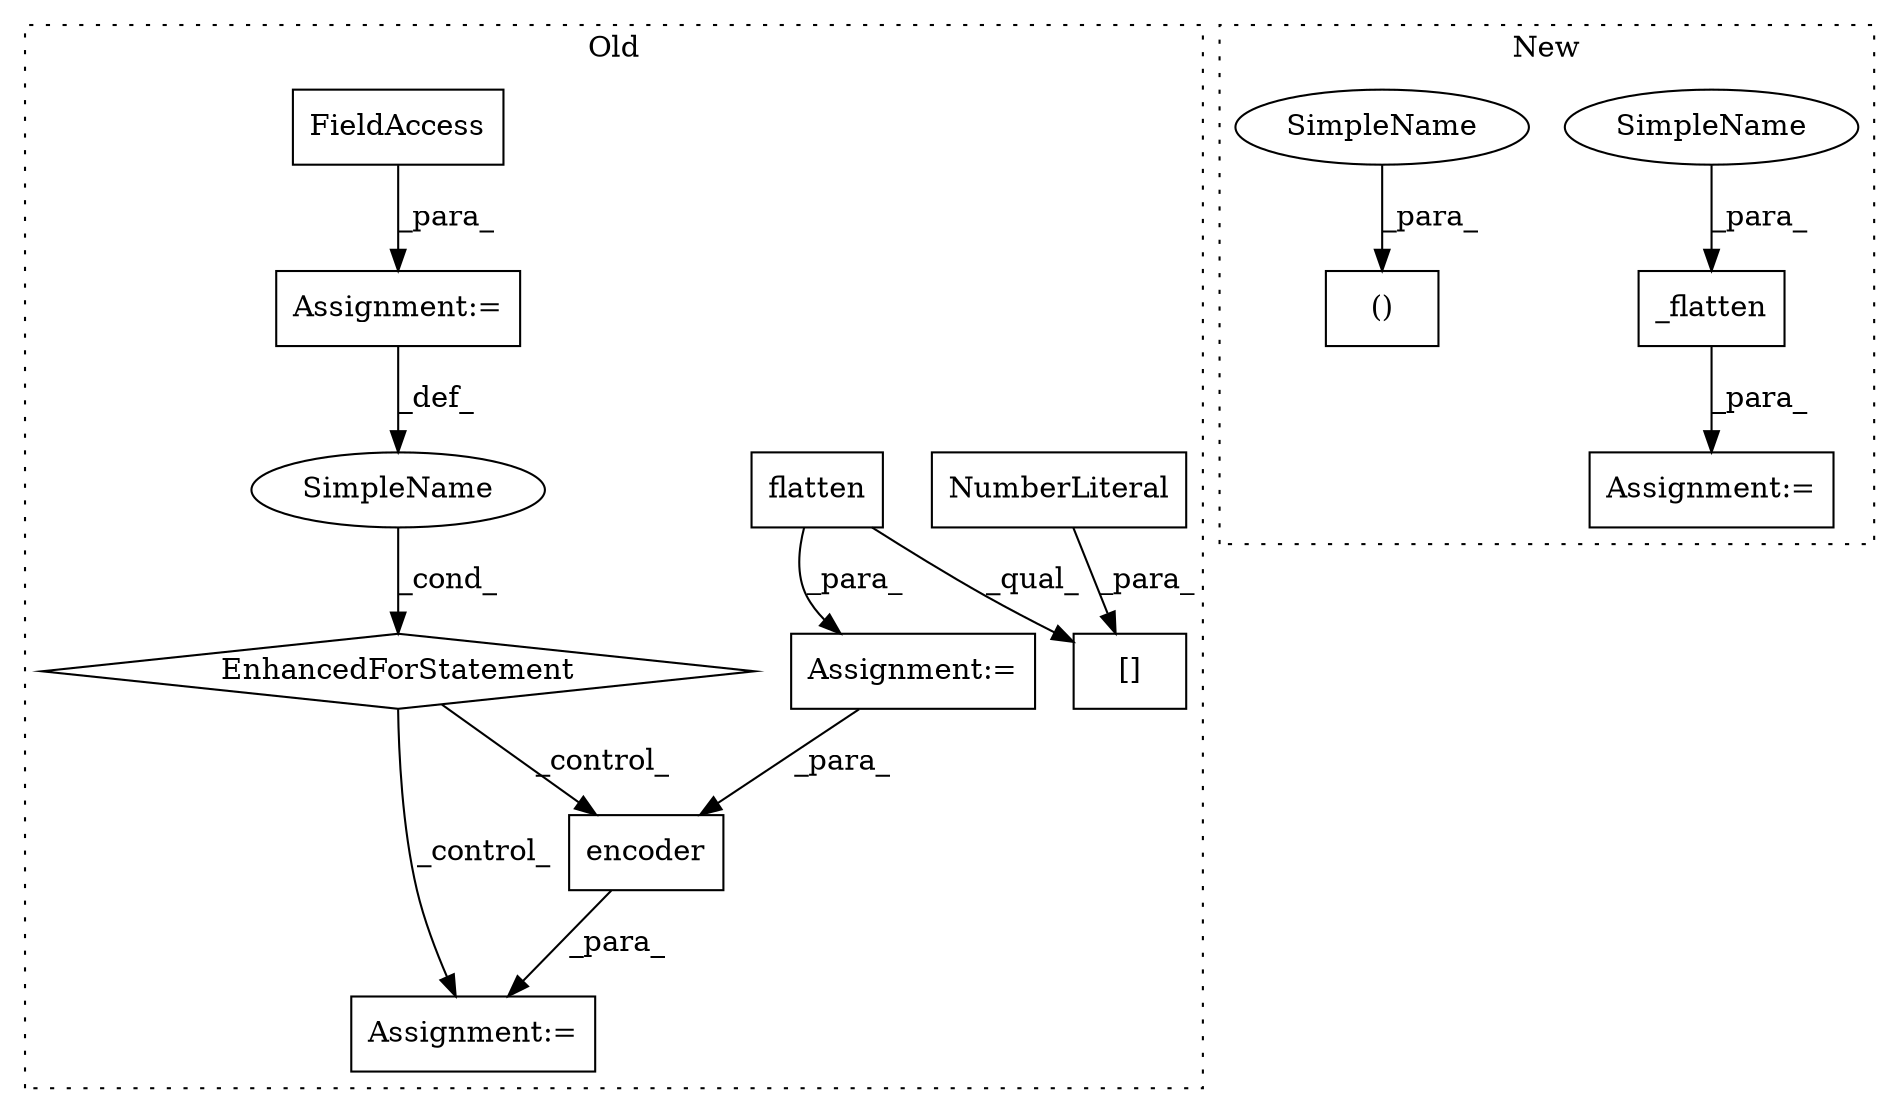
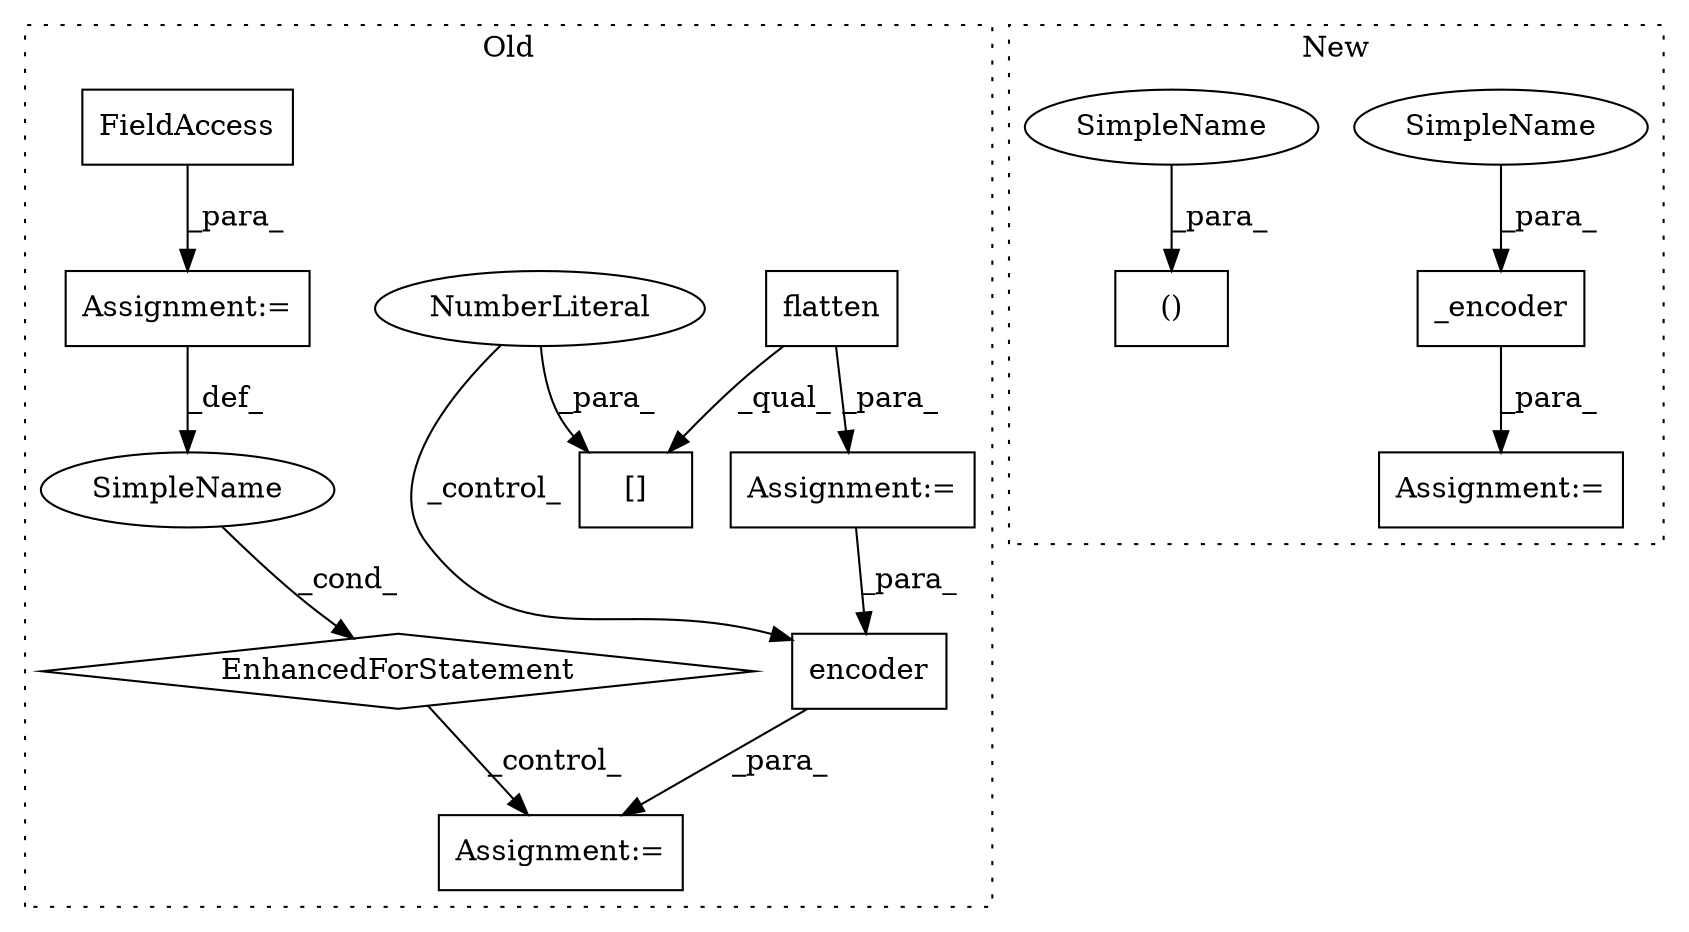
(1712, 309) -> (1501, 309)
(1059, 490) -> (540, 309)
(510, 754) -> (478, 591)
